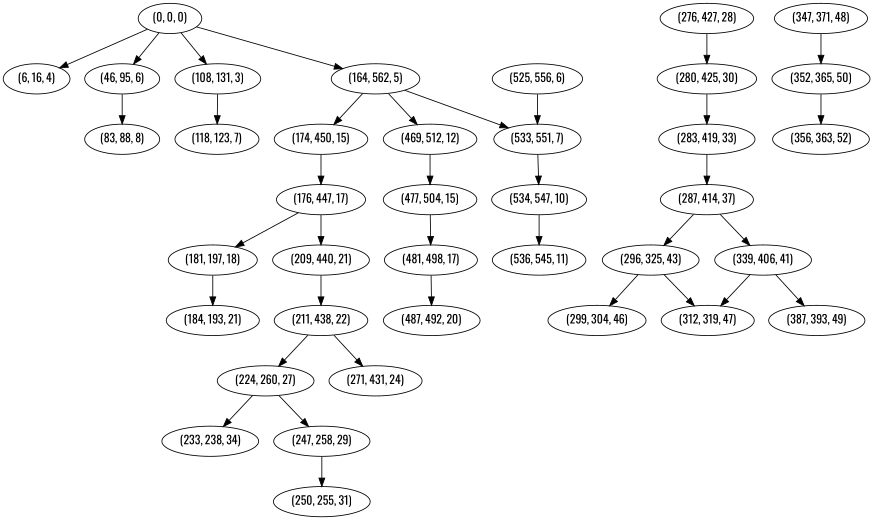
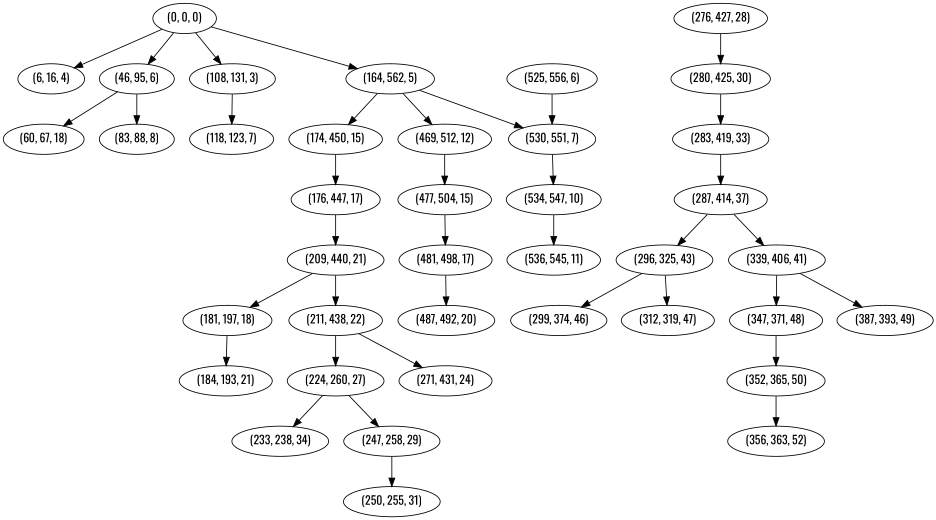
none -> (44, 139)
(537, 139) -> (552, 139)
(271, 228) -> (285, 288)
(738, 287) -> (777, 286)
(597, 320) -> (559, 320)
